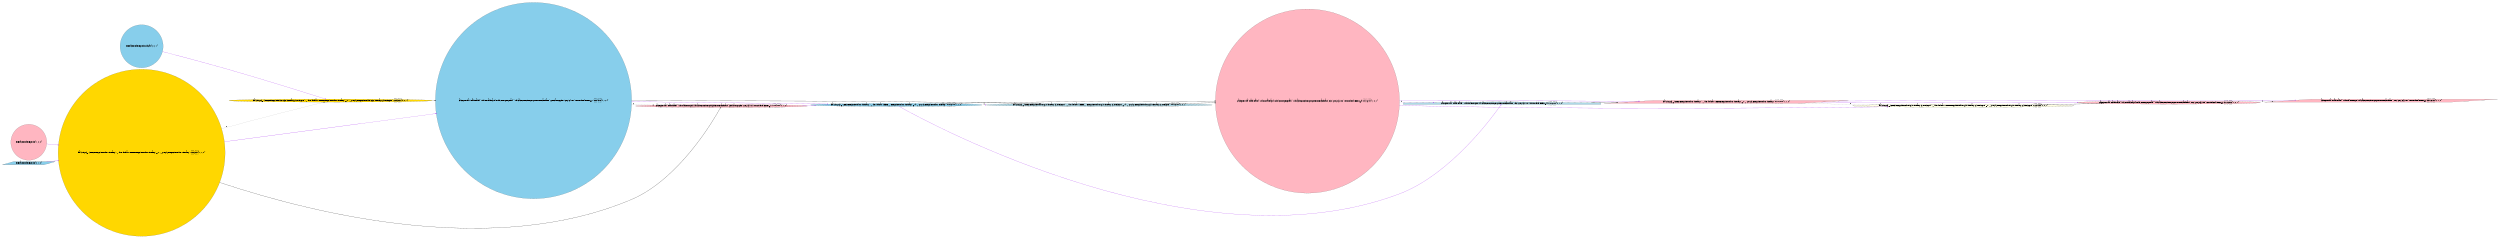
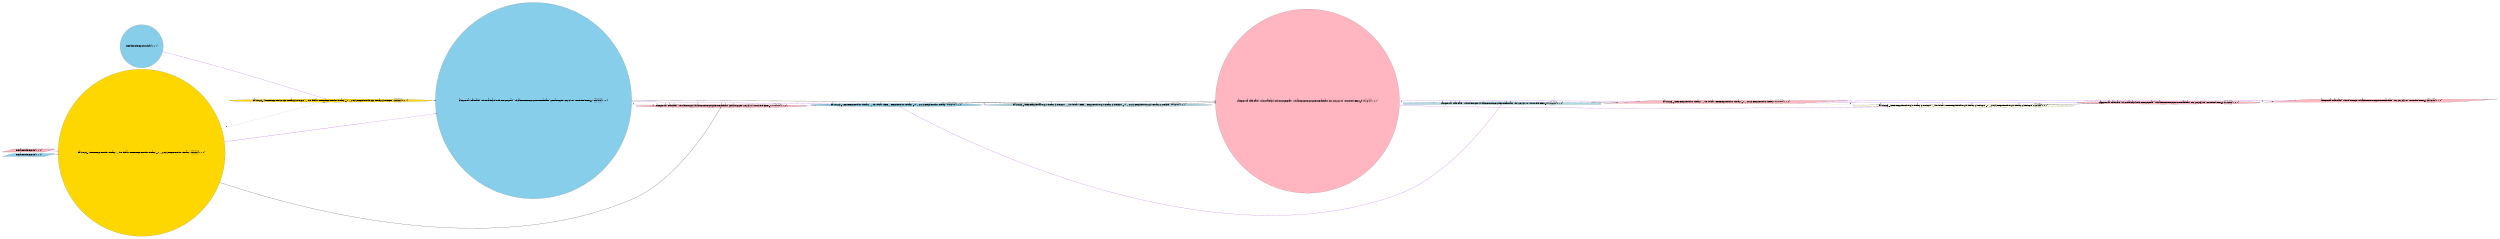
(29, 142) -> (29, 150)
